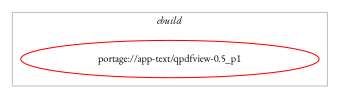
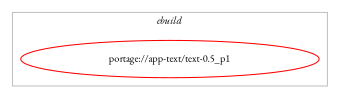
(170, 59) -> (170, 59)
